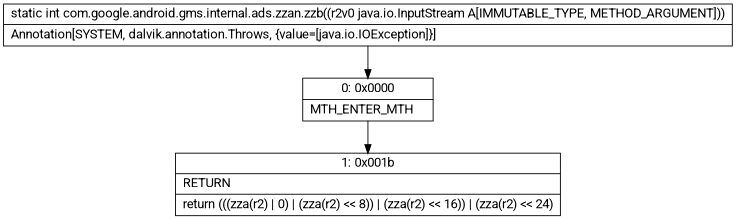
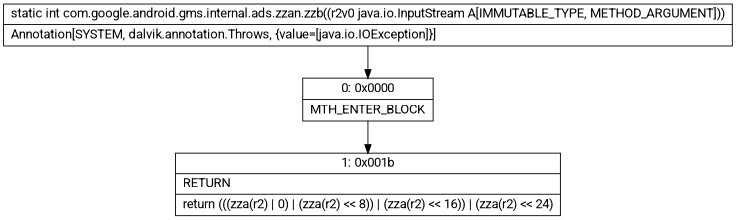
(362, 110) -> (368, 110)
